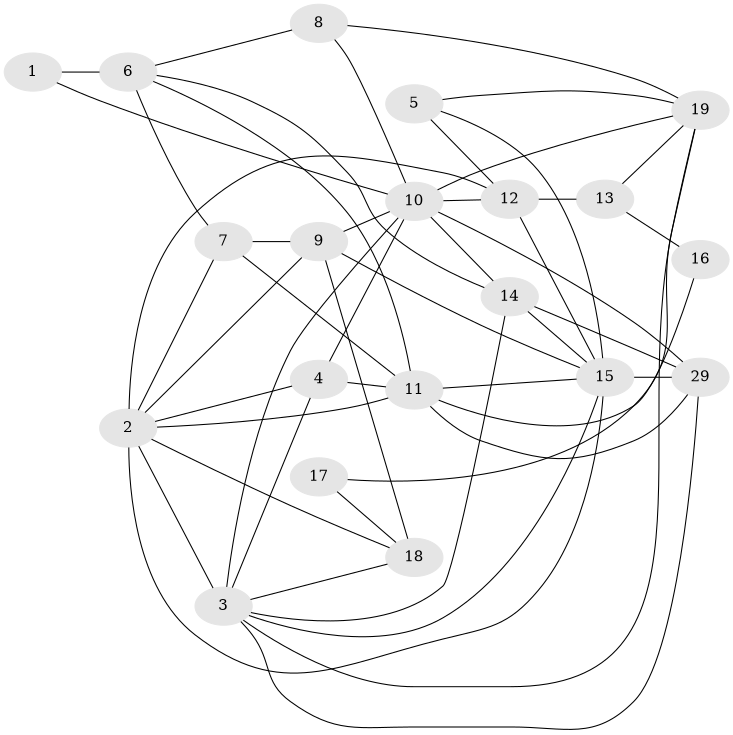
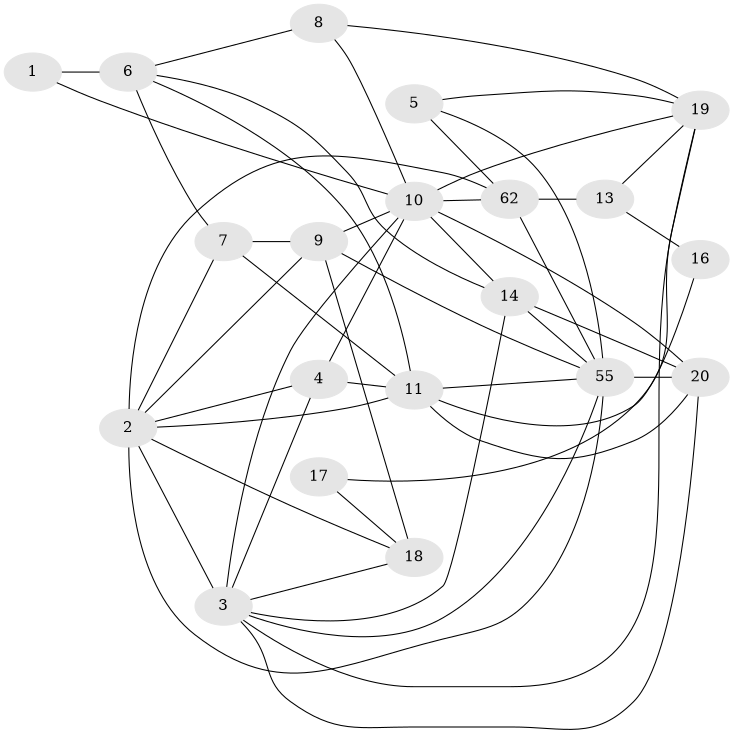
(510, 199) -> (510, 199)
(605, 377) -> (605, 377)
(700, 377) -> (700, 377)
